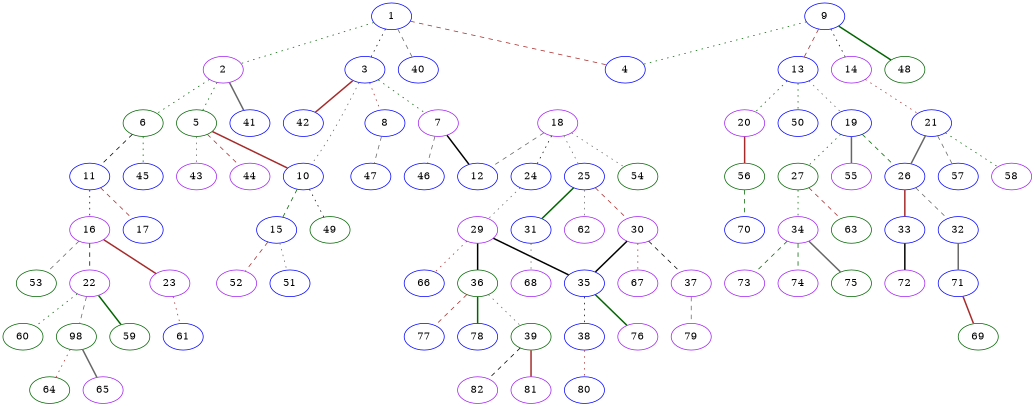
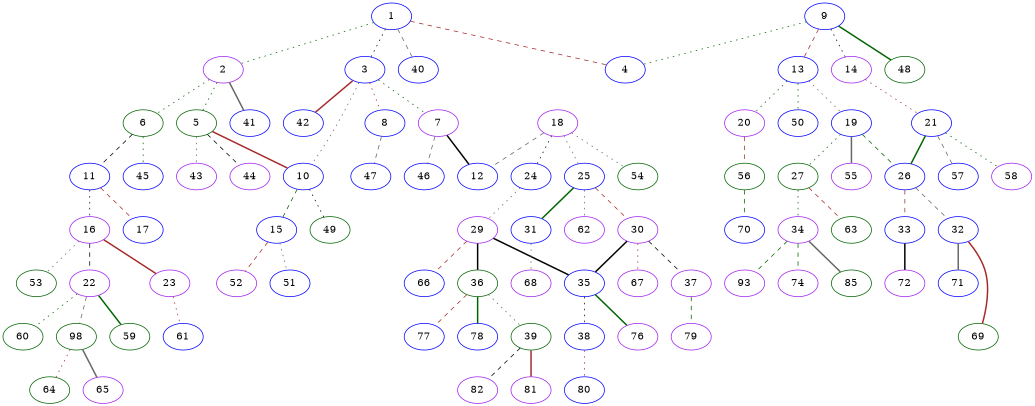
(223, 150) -> (223, 150)
(745, 150) -> (745, 150)
(918, 150) -> (918, 150)
(905, 203) -> (905, 203)
(63, 257) -> (63, 257)
(451, 257) -> (451, 257)
(745, 283) -> (745, 283)
(851, 283) -> (851, 283)
(691, 310) -> (691, 310)
(968, 310) -> (987, 280)
